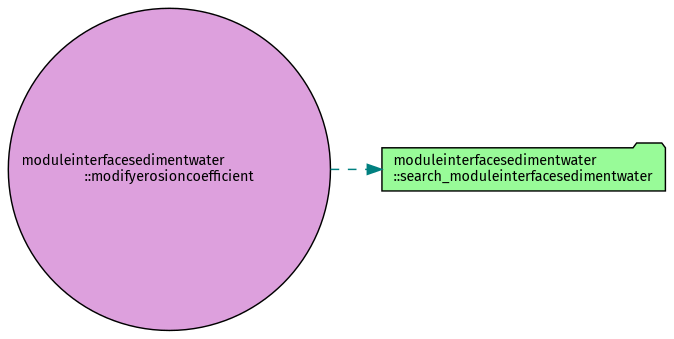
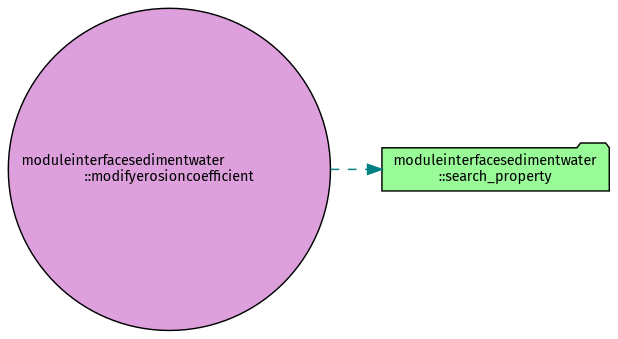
(524, 169) -> (496, 169)
